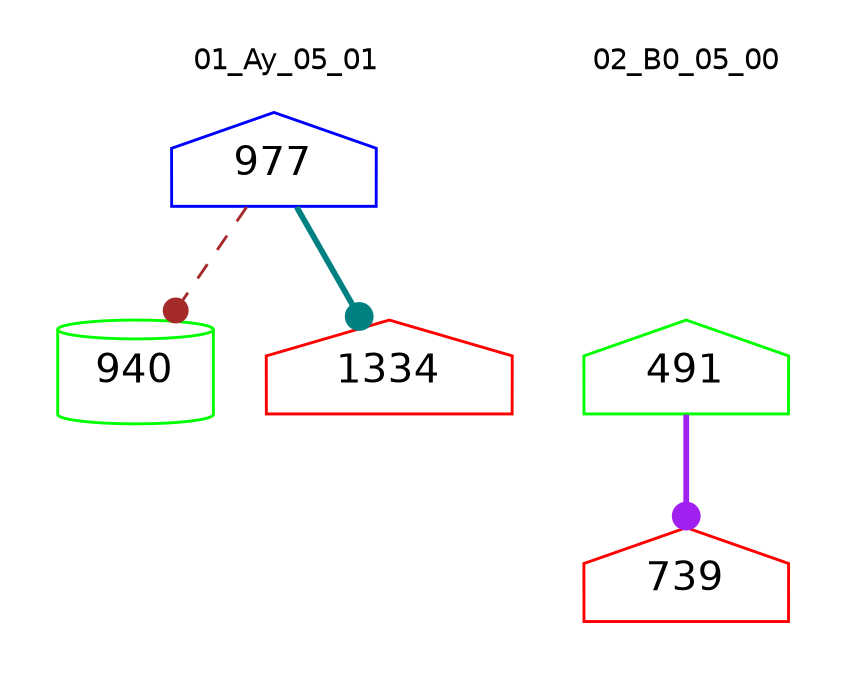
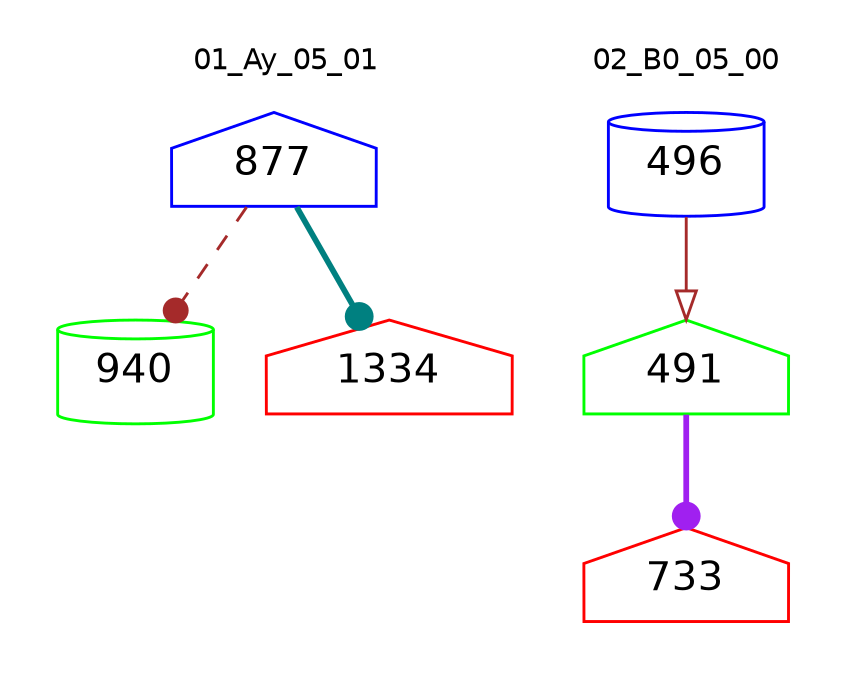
(274, 164) -> (274, 164)
none -> (686, 164)
(686, 580) -> (686, 580)
